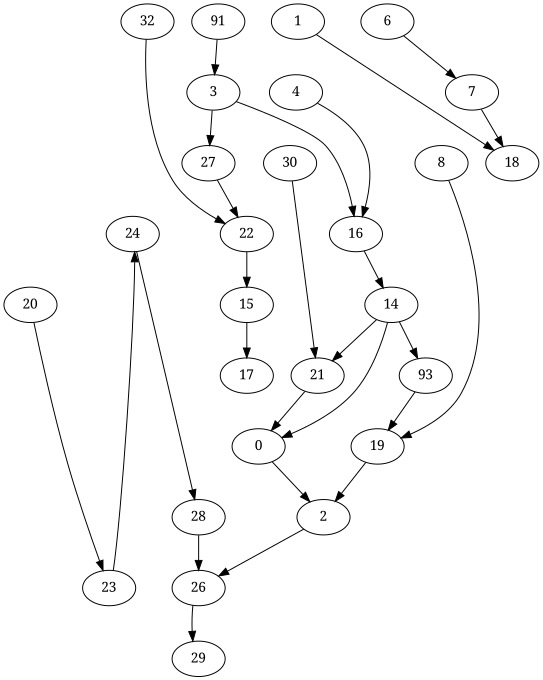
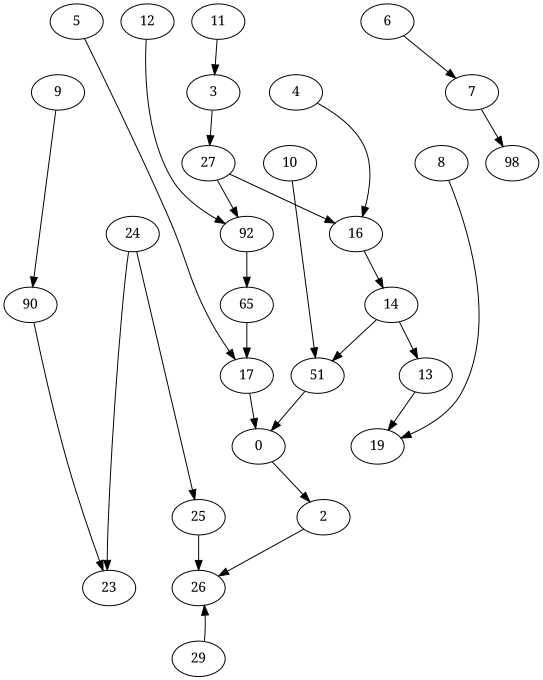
none -> (77, 22)
(148, 22) -> (148, 22)
(218, 22) -> (218, 22)
(298, 22) -> none
none -> (58, 92)
(312, 136) -> (278, 197)
(290, 163) -> (290, 163)
(512, 163) -> (512, 163)
(247, 234) -> (247, 234)
(30, 305) -> (30, 305)
(247, 305) -> (247, 305)
(318, 376) -> (318, 376)
(426, 376) -> (426, 376)
(355, 391) -> (252, 406)
(127, 416) -> (115, 406)
(354, 478) -> none
(199, 517) -> (199, 517)
(192, 618) -> (205, 628)
